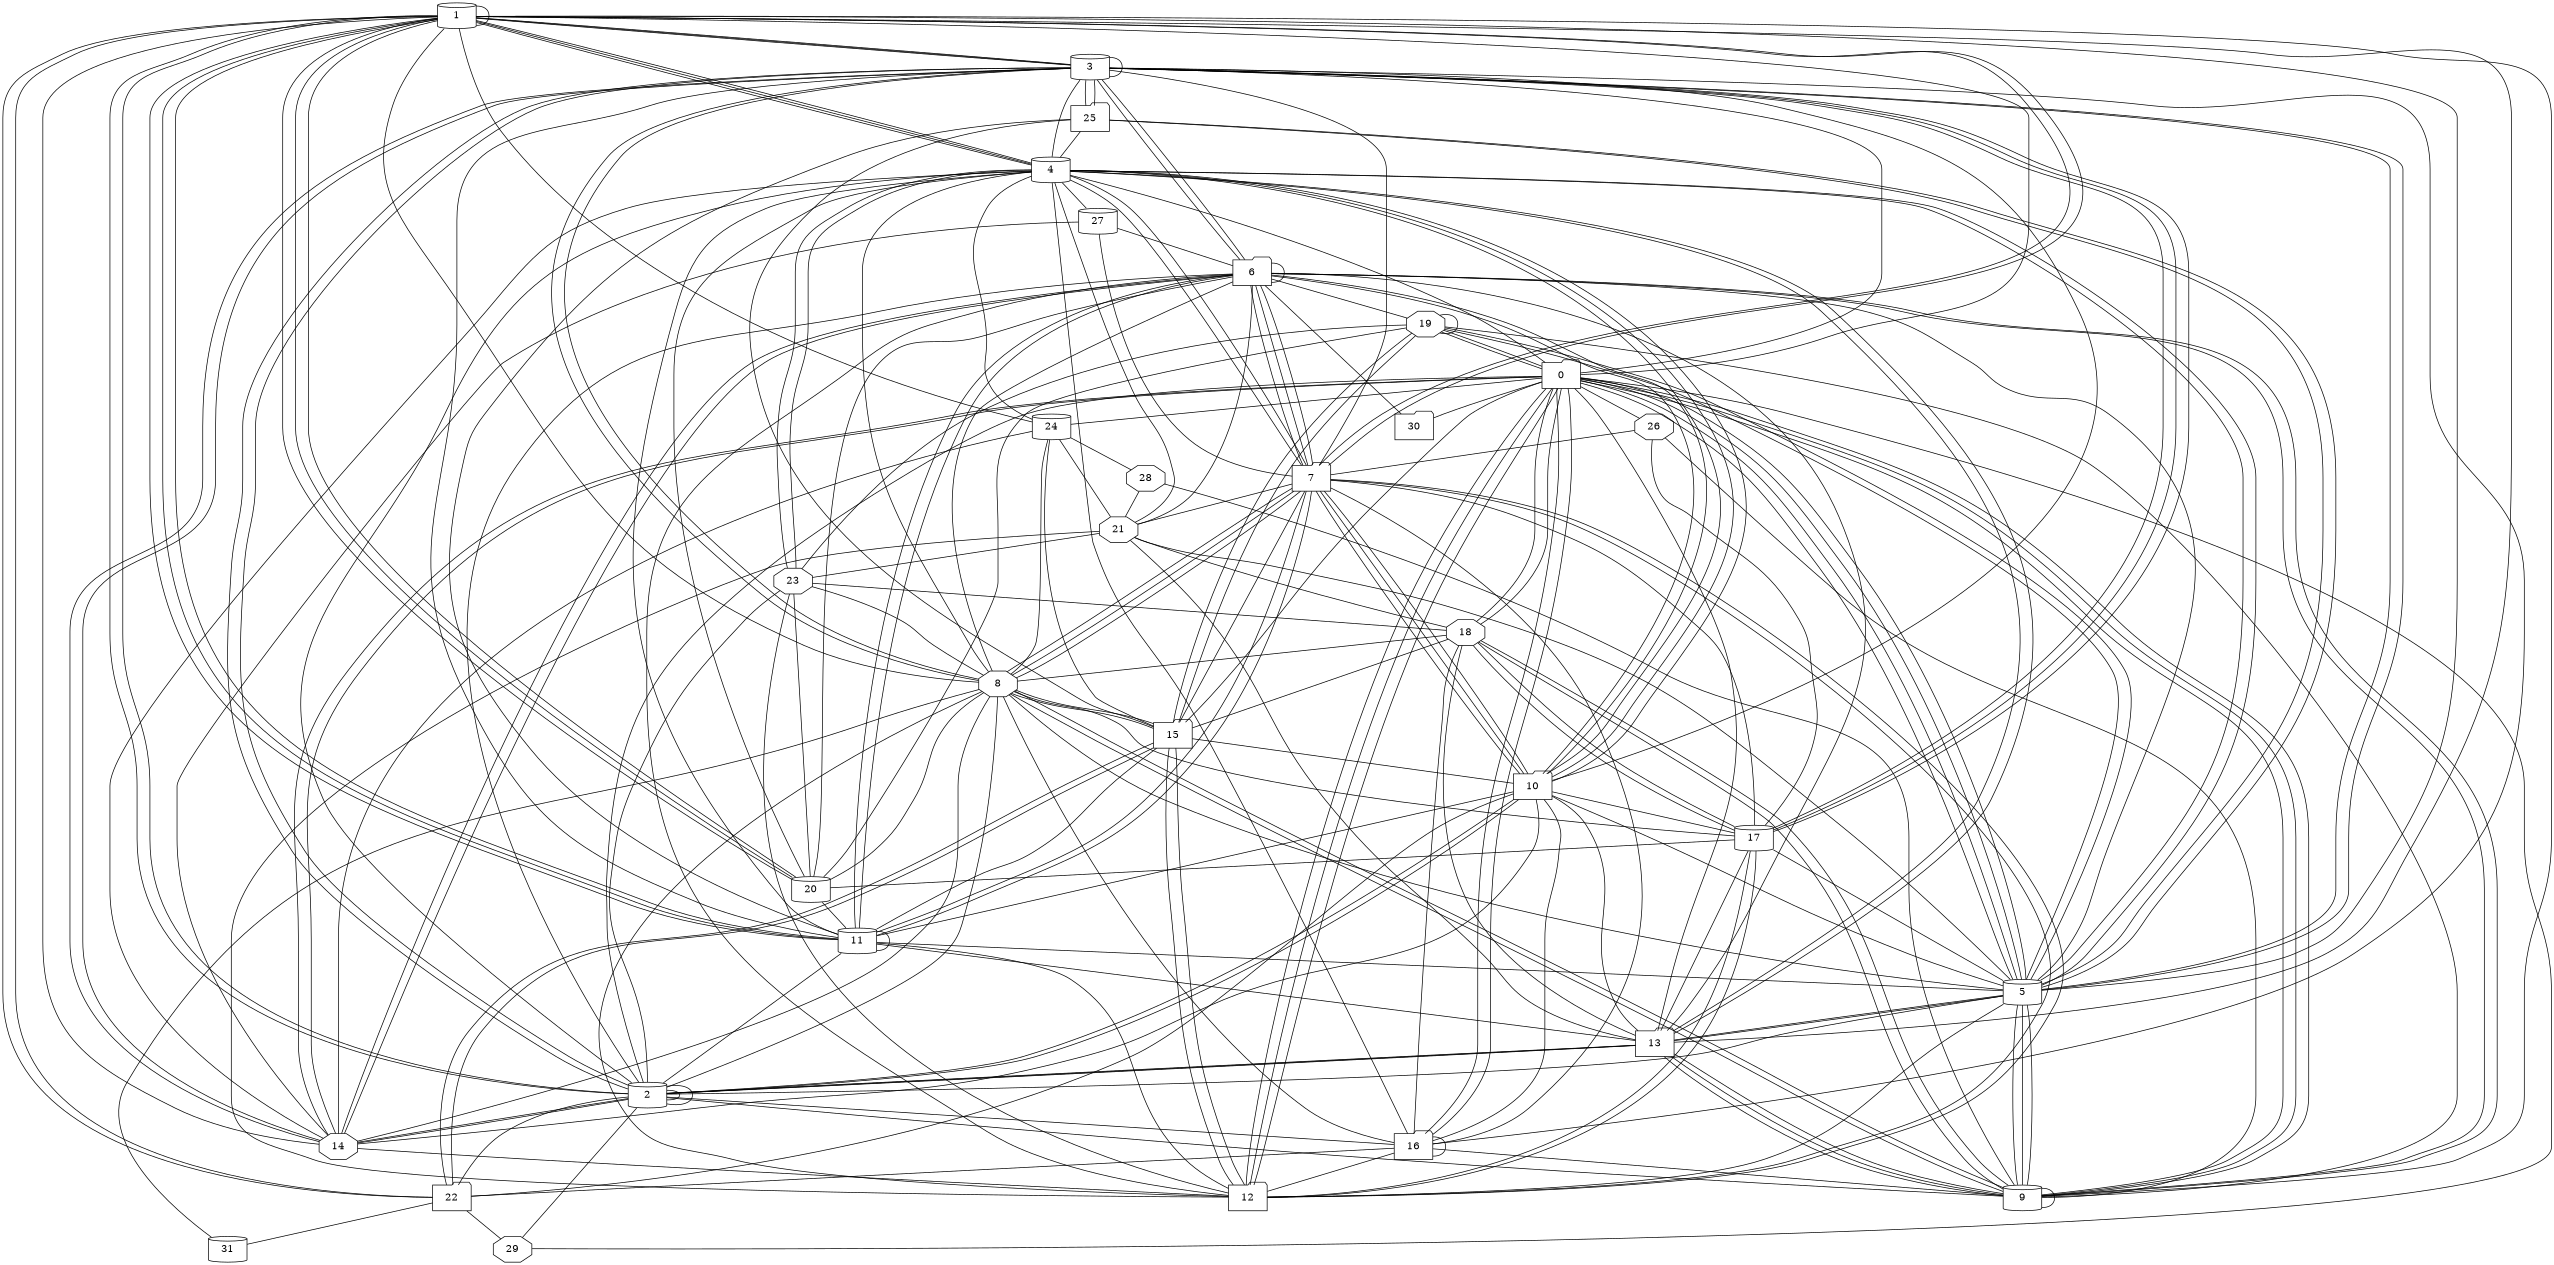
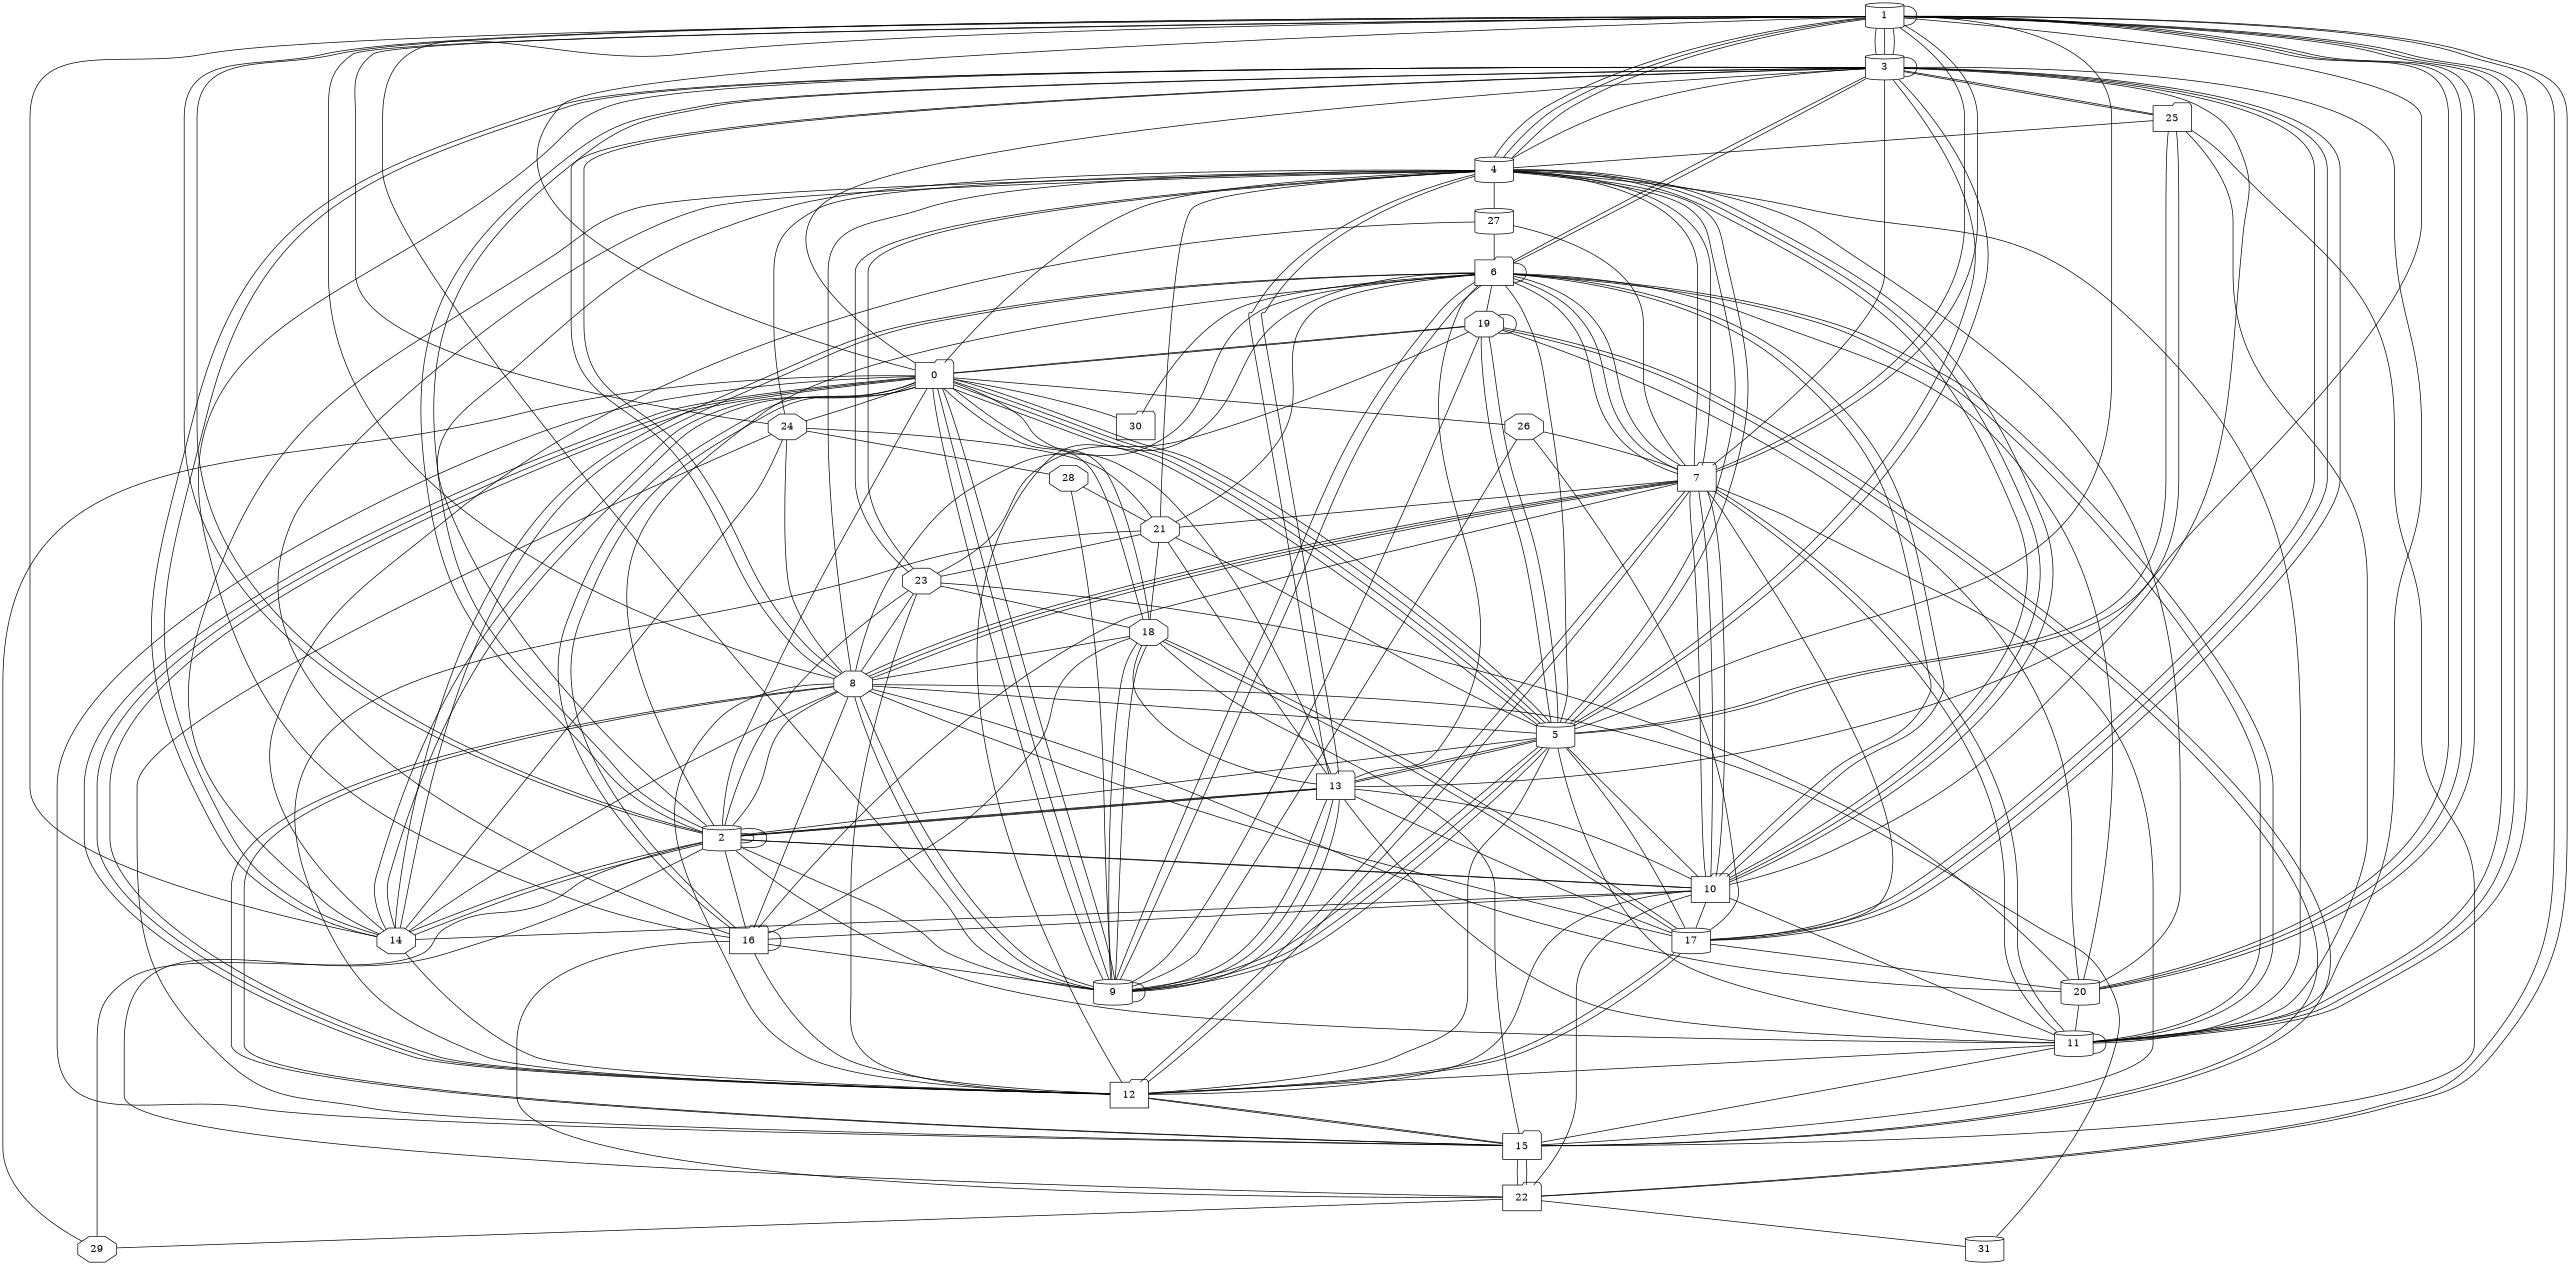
(1052, 427) -> (787, 427)
(1353, 761) -> (1473, 1059)
